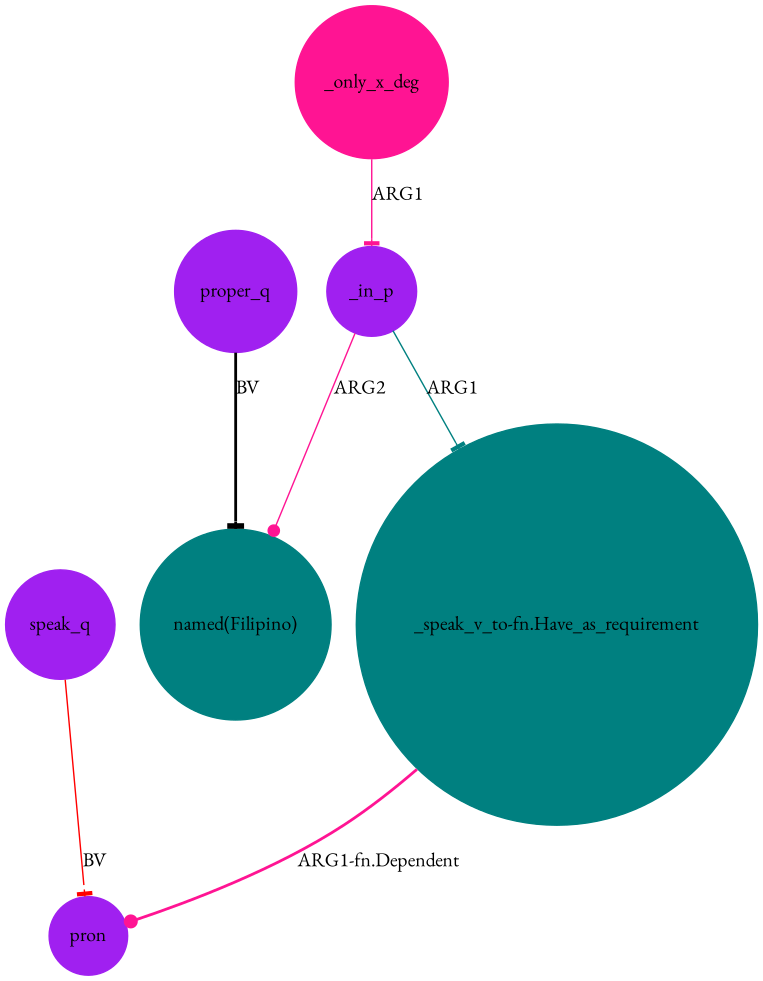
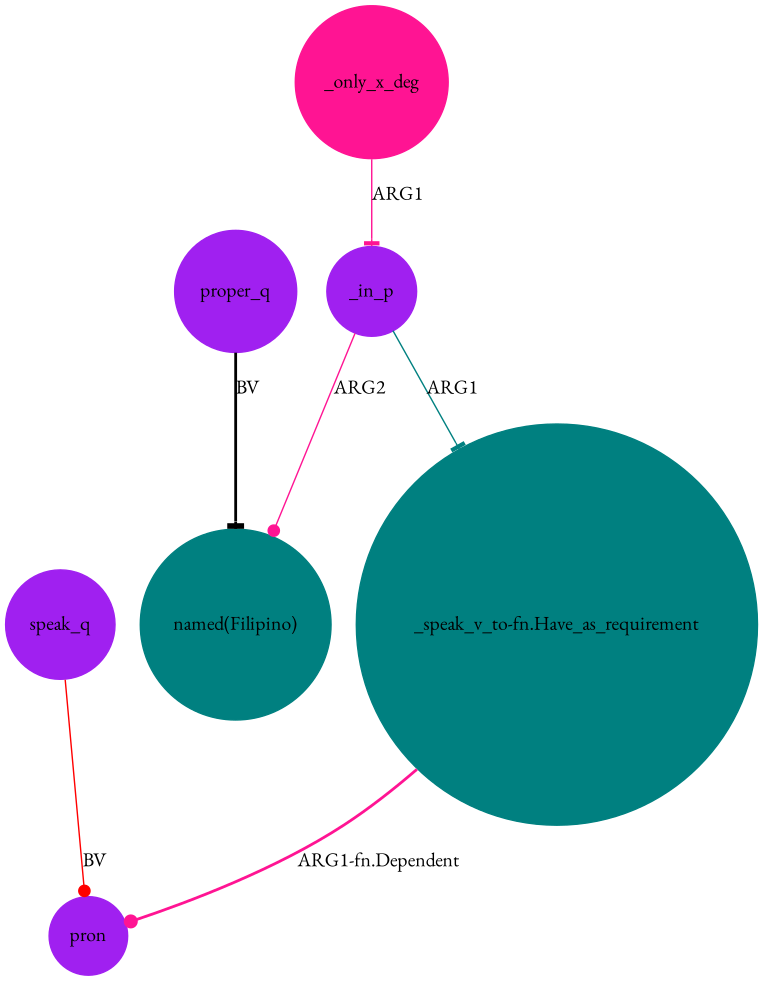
(75, 782) -> (75, 782)
